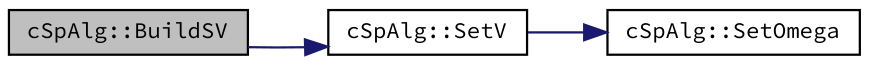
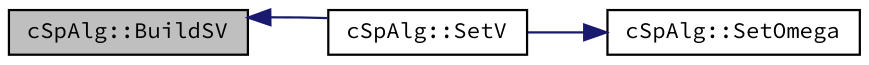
(276, 47) -> (299, 17)
